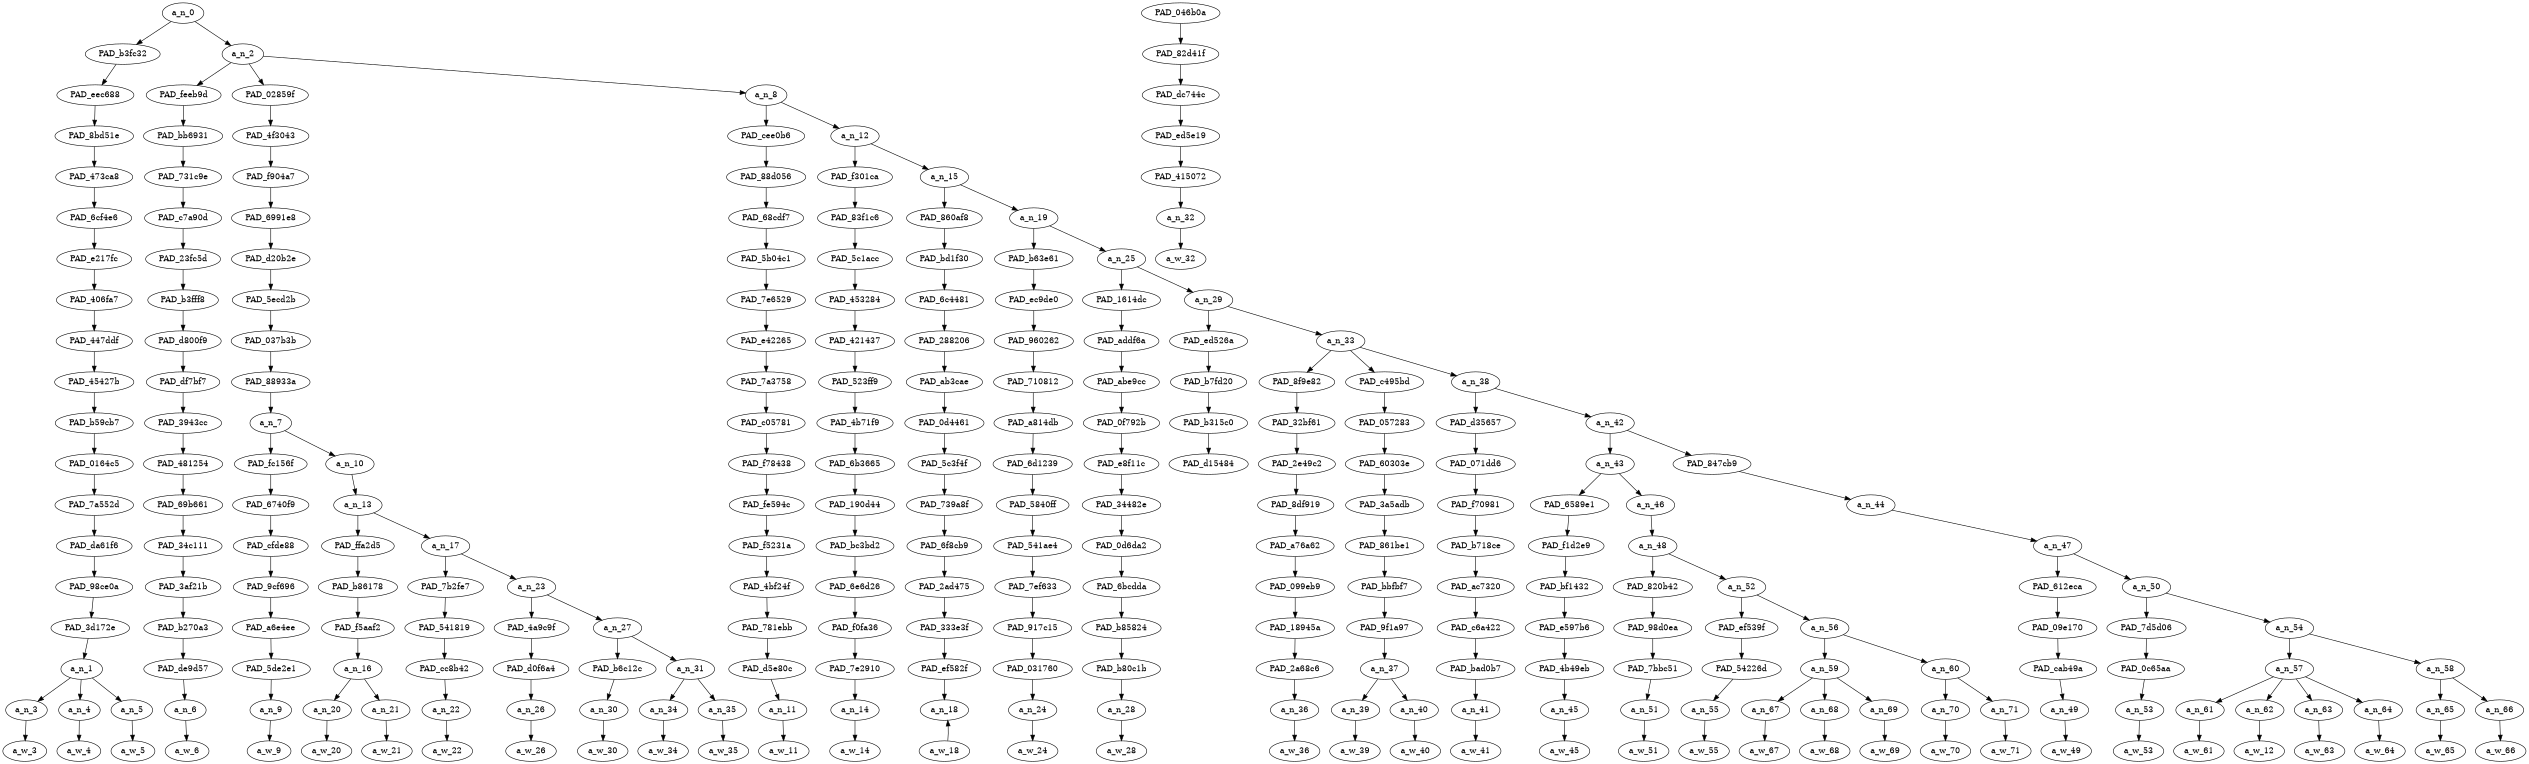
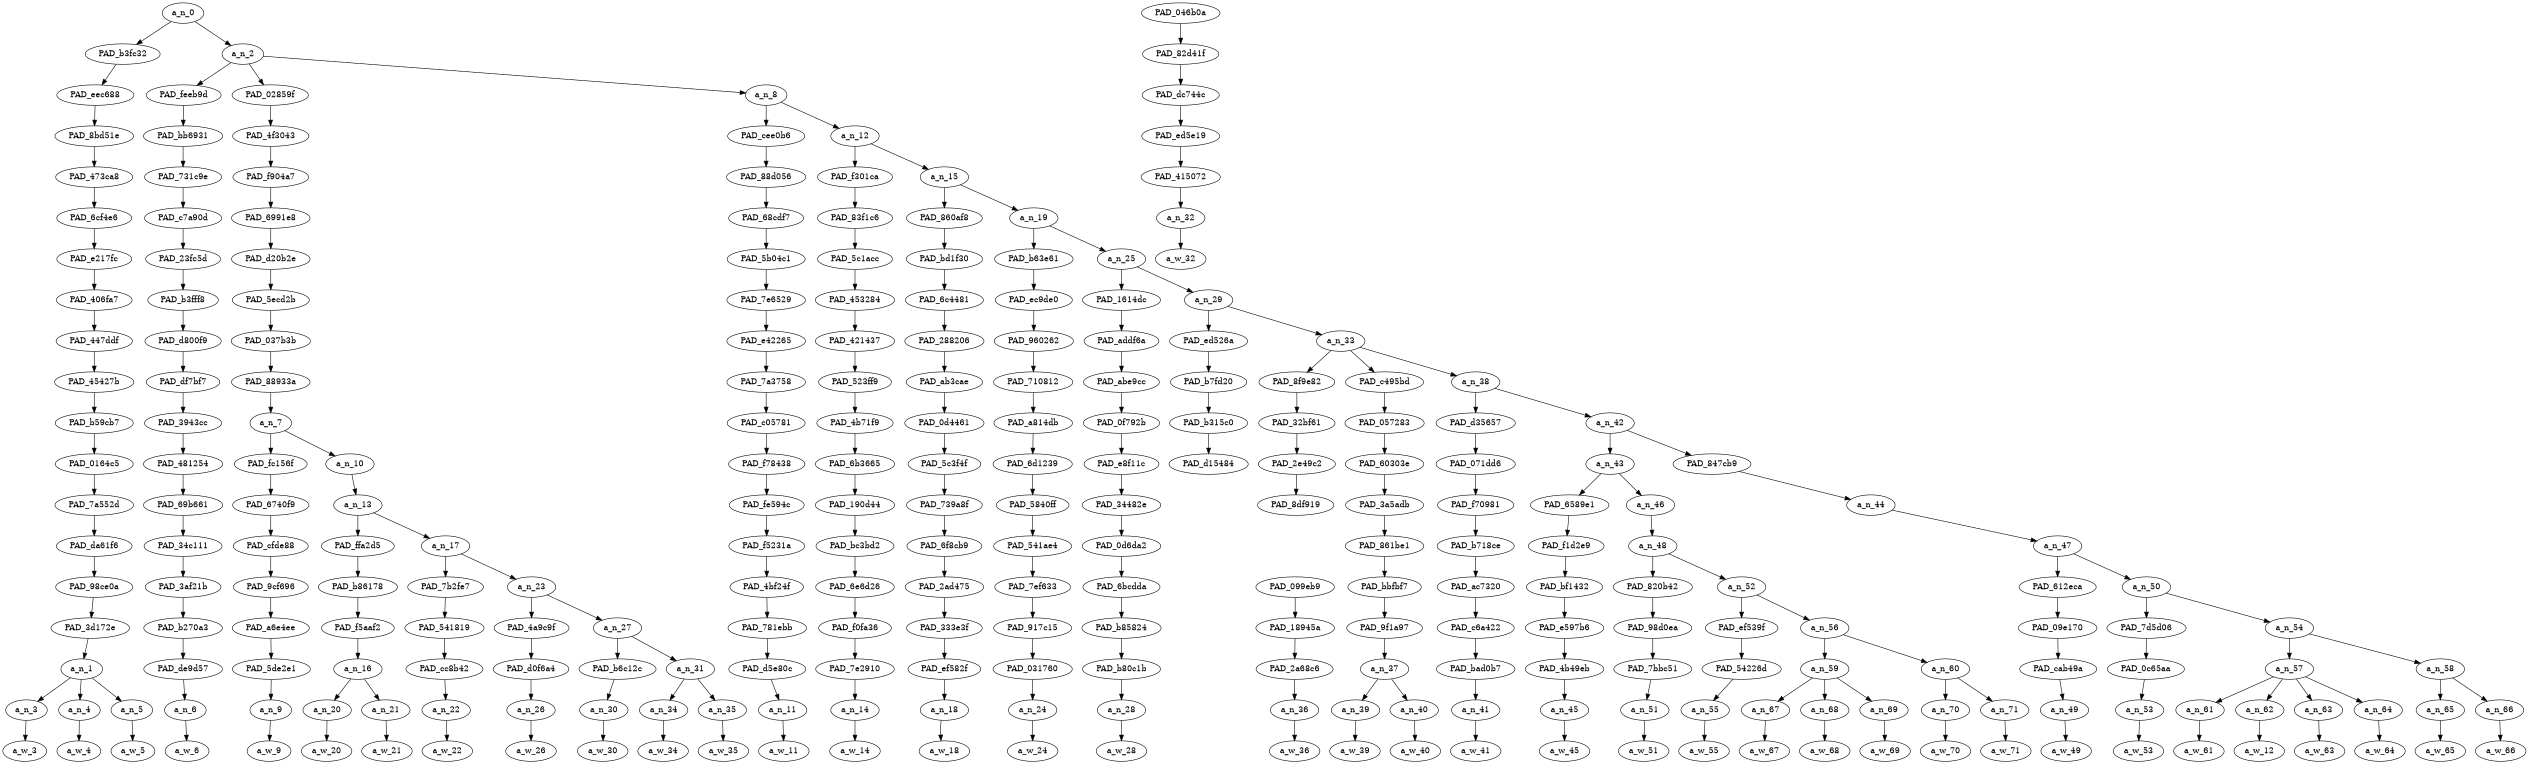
(1295, 546) -> none
(948, 733) -> (941, 728)
